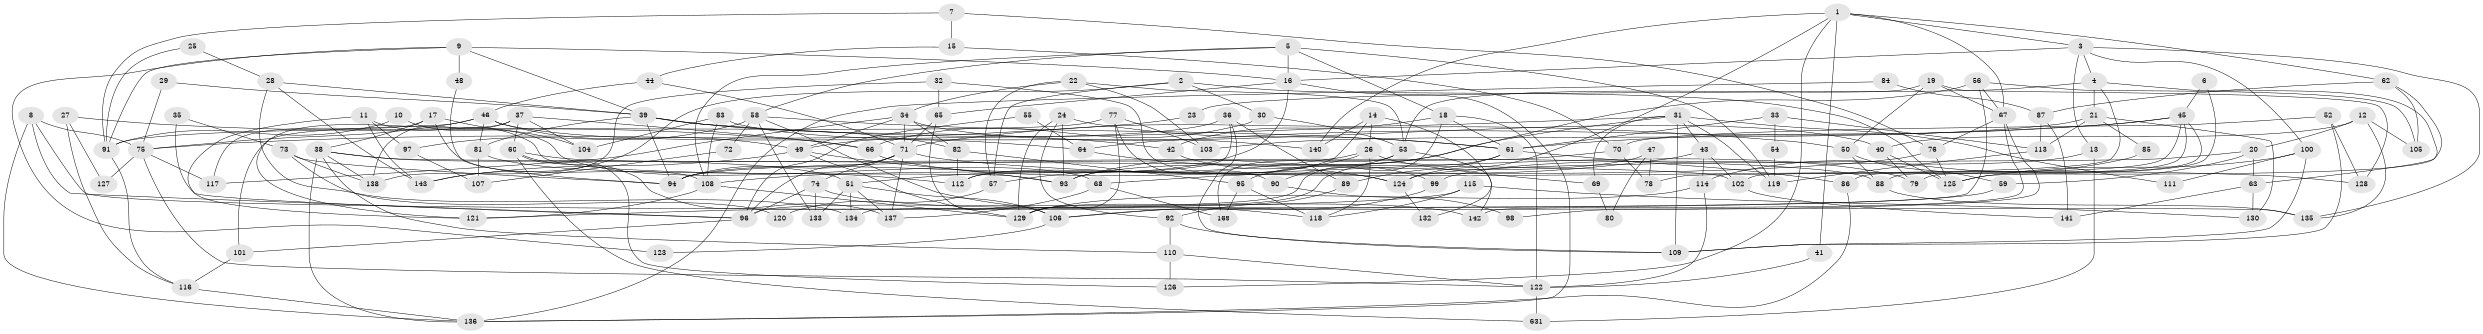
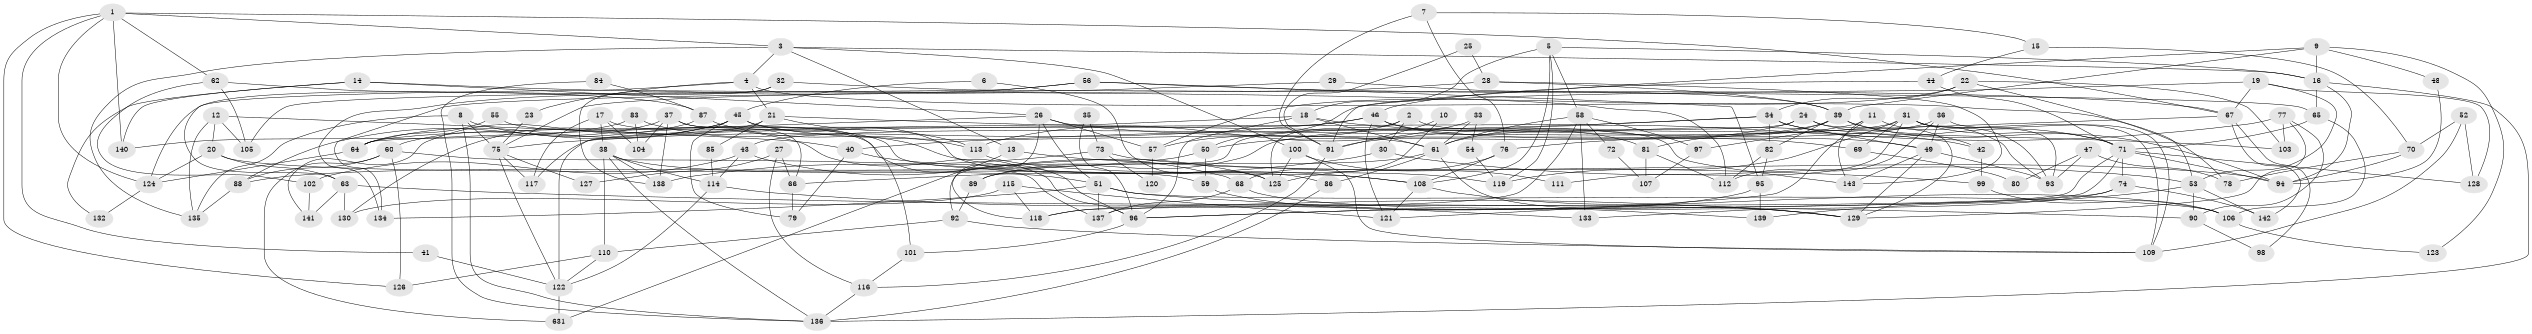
none -> (794, 124)
(1030, 163) -> (643, 166)
none -> (813, 200)
(1224, 219) -> (1760, 219)
